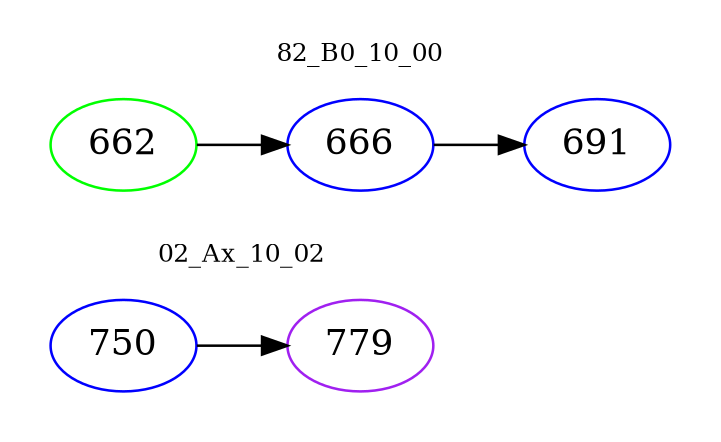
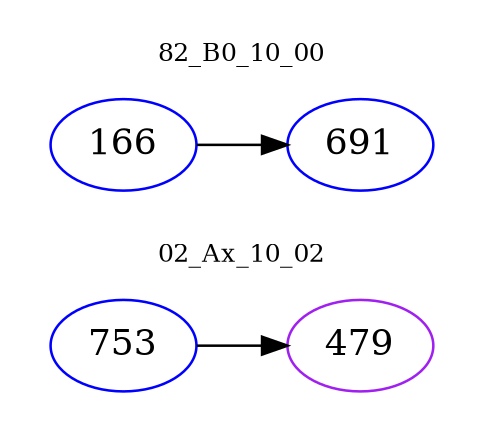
(124, 145) -> none
(360, 145) -> (124, 145)
(124, 346) -> (124, 346)
(360, 346) -> (360, 346)
